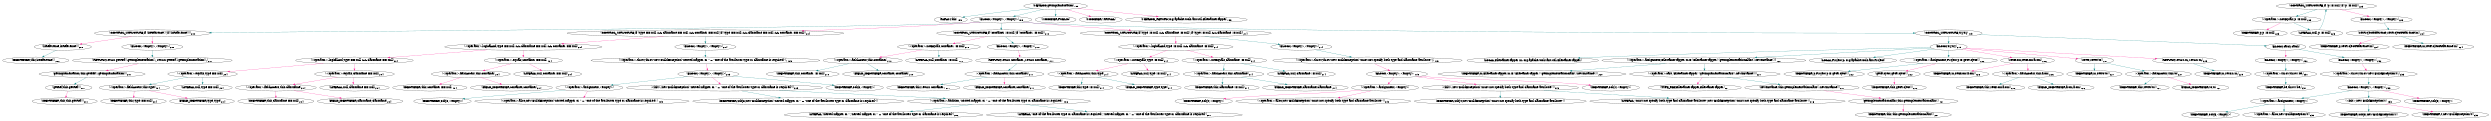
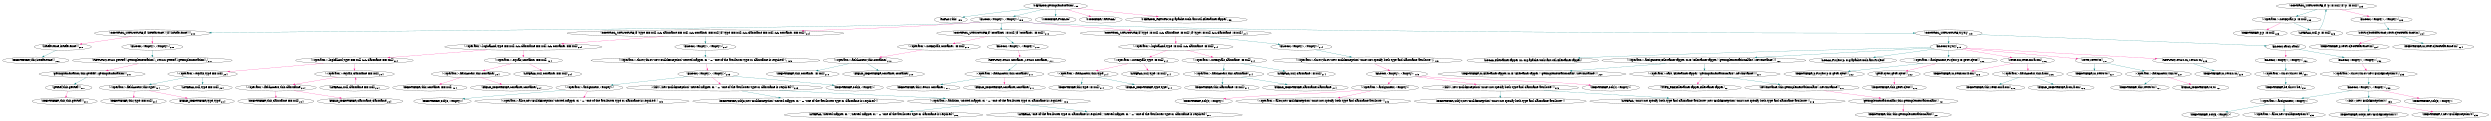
(939, 60) -> none
(353, 80) -> (356, 82)
